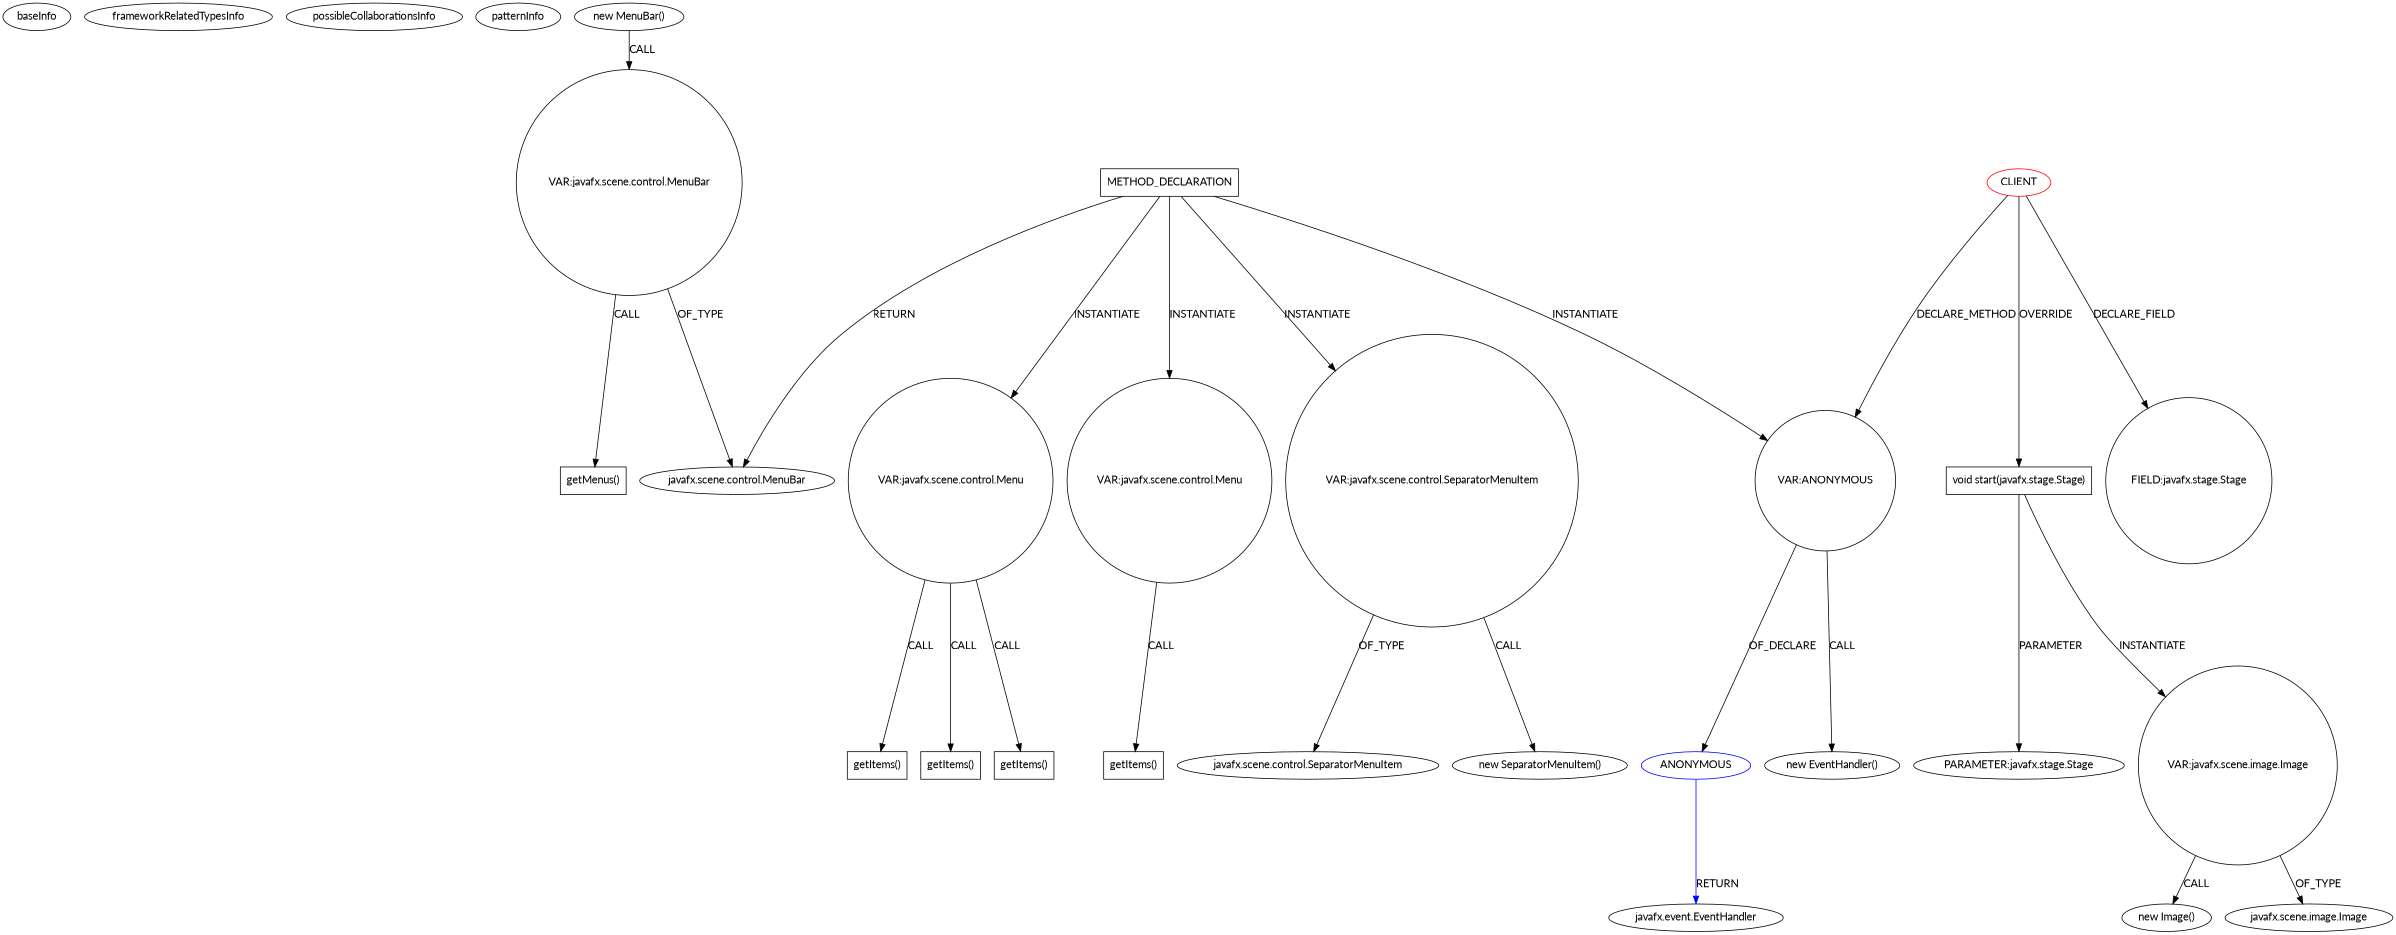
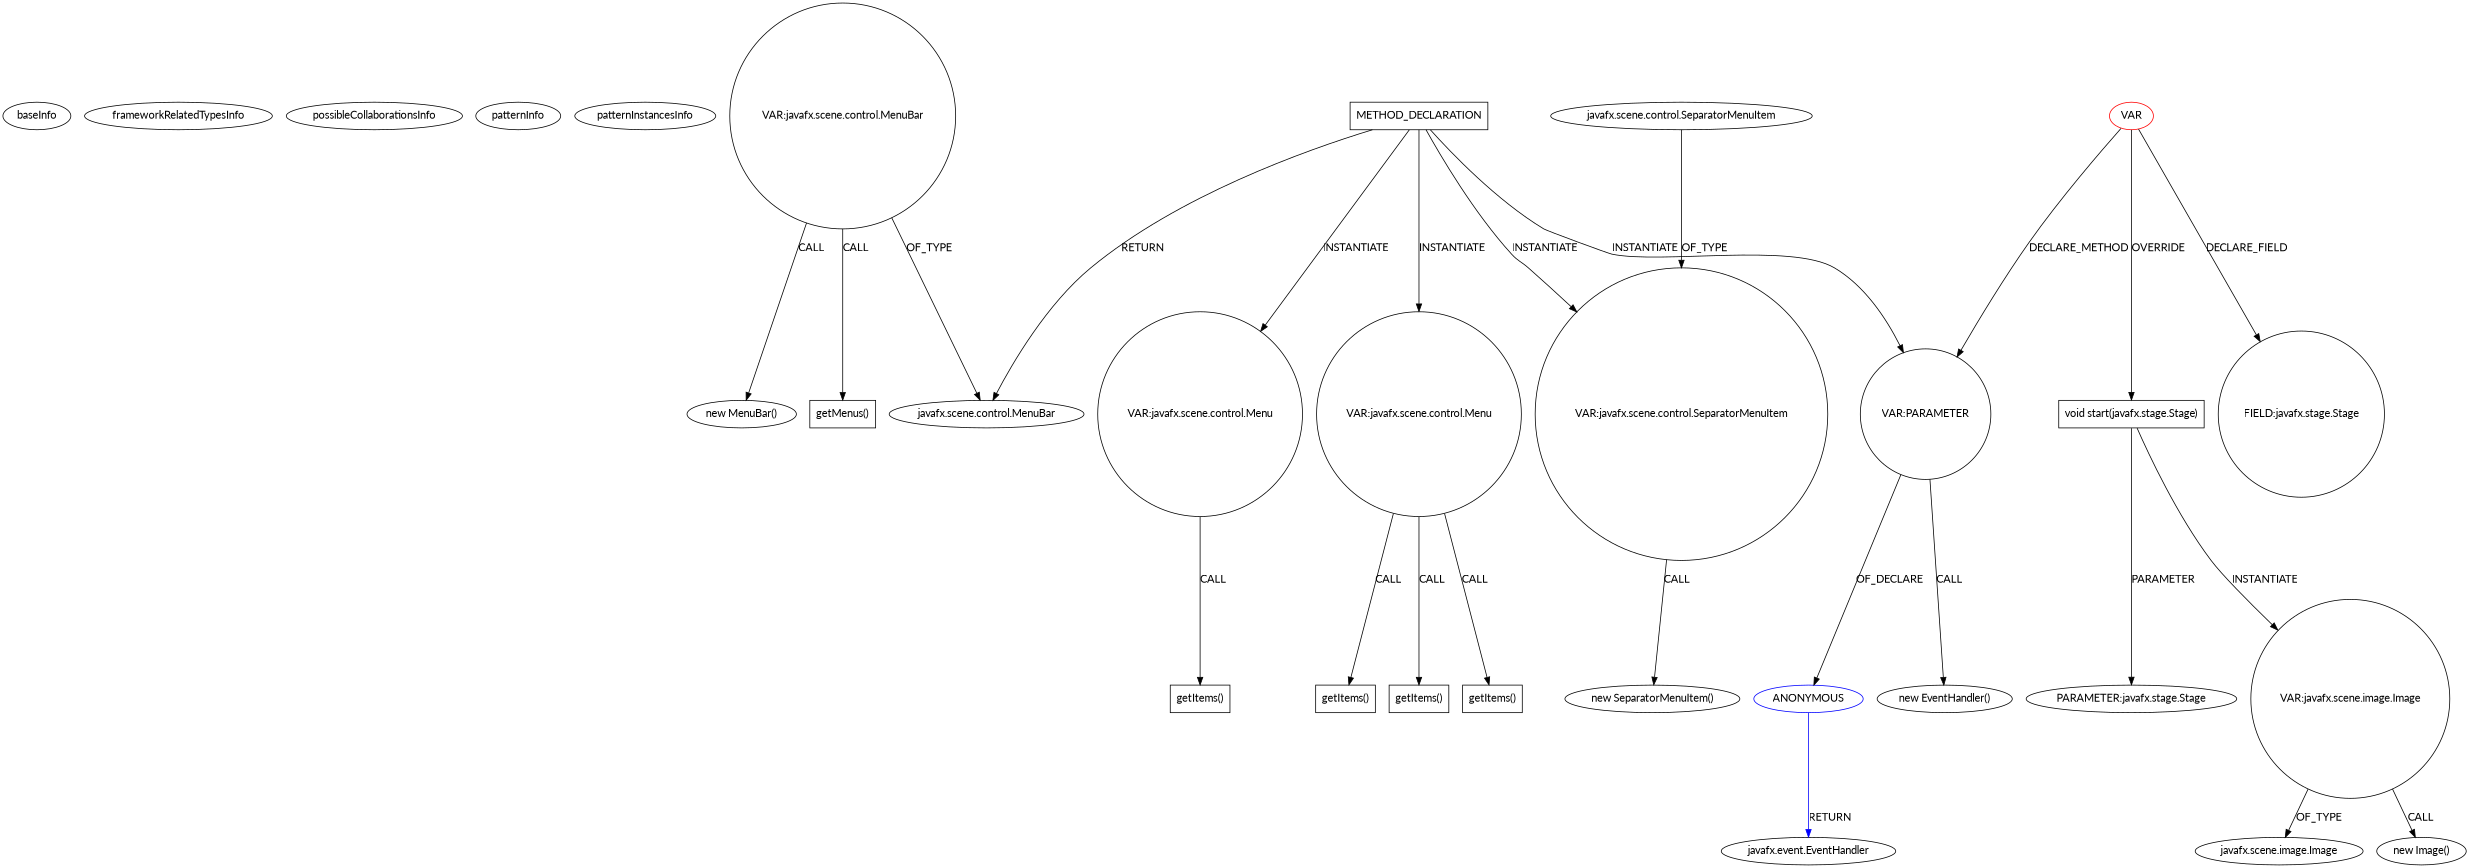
(629, 46) -> (778, 308)
none -> (645, 116)
(2019, 183) -> (2131, 116)
(1825, 481) -> (1926, 414)
(1345, 680) -> (1681, 195)
